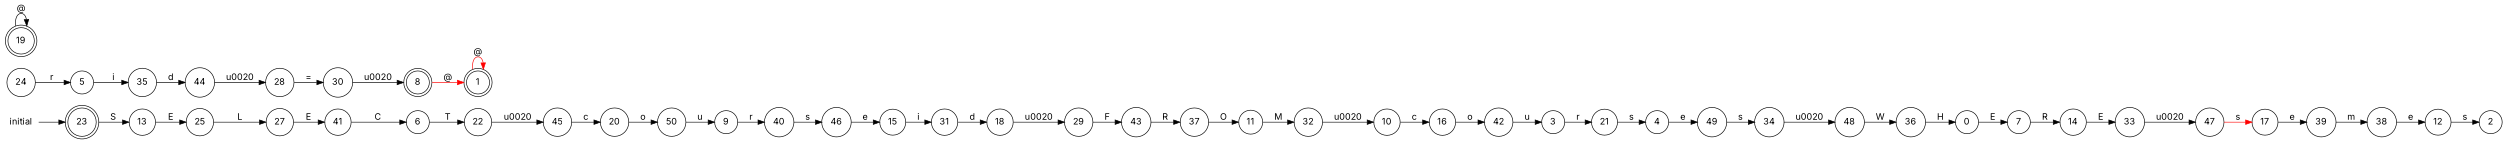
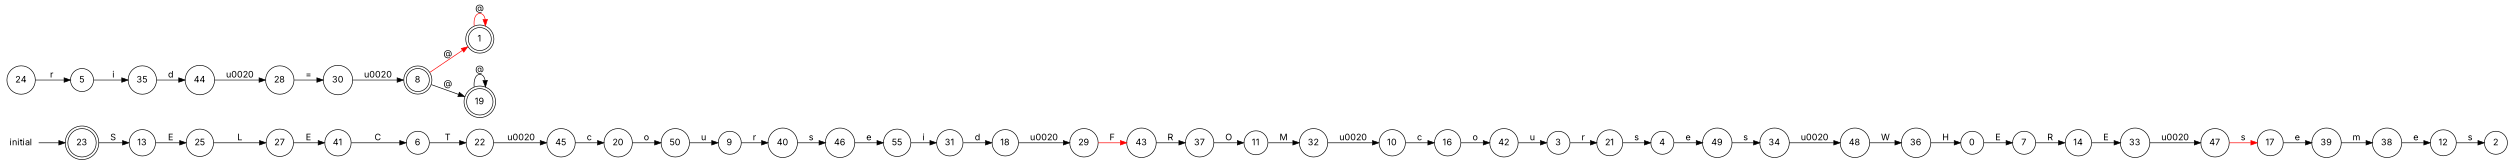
none -> (445, 89)
(893, 122) -> (897, 143)
(1104, 122) -> (1109, 143)
